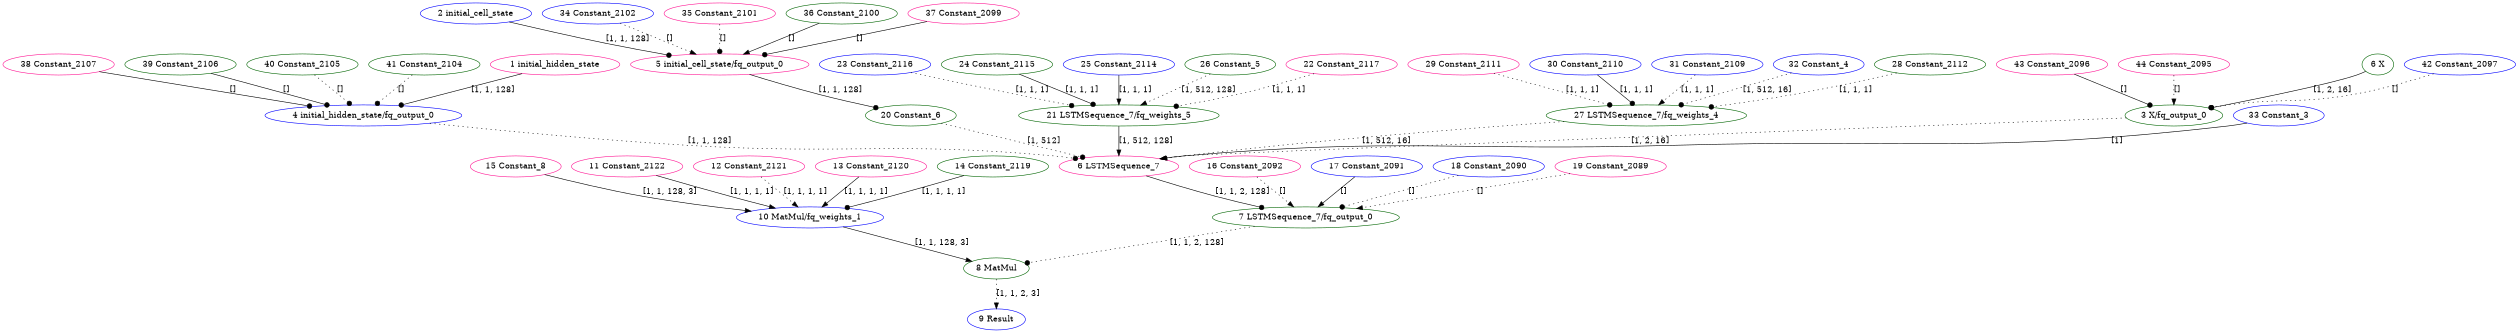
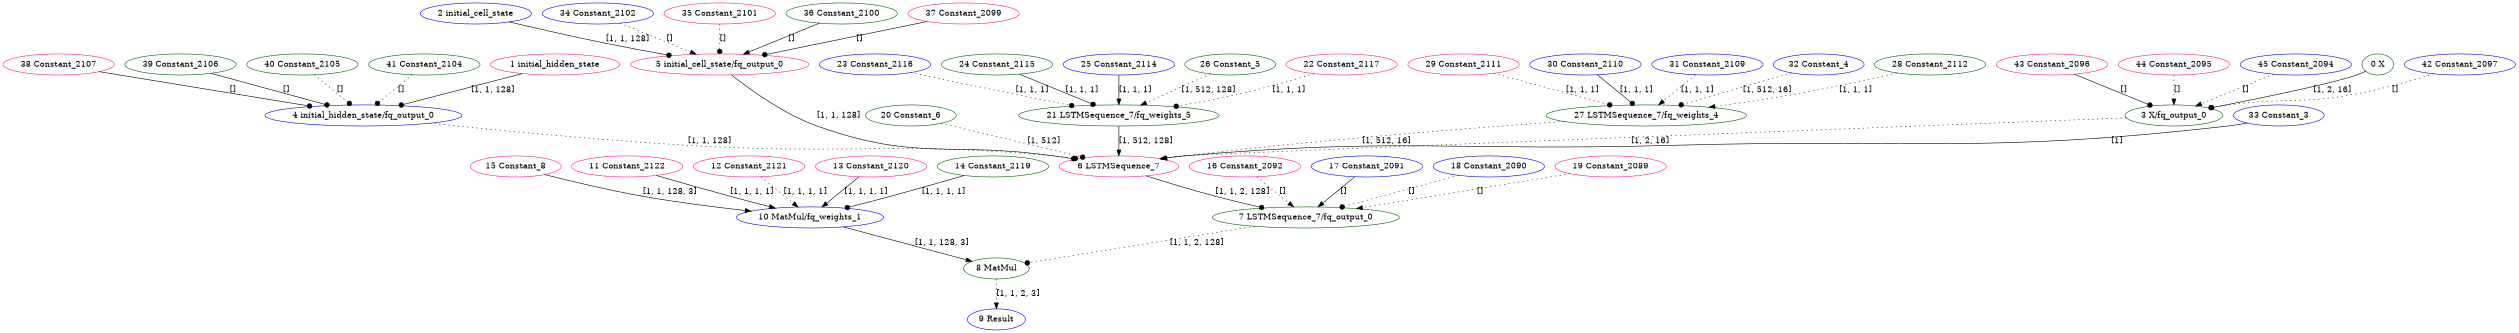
none -> (2296, 64)
(2378, 64) -> (2378, 64)
(811, 92) -> (884, 144)
(1806, 92) -> (1806, 92)
